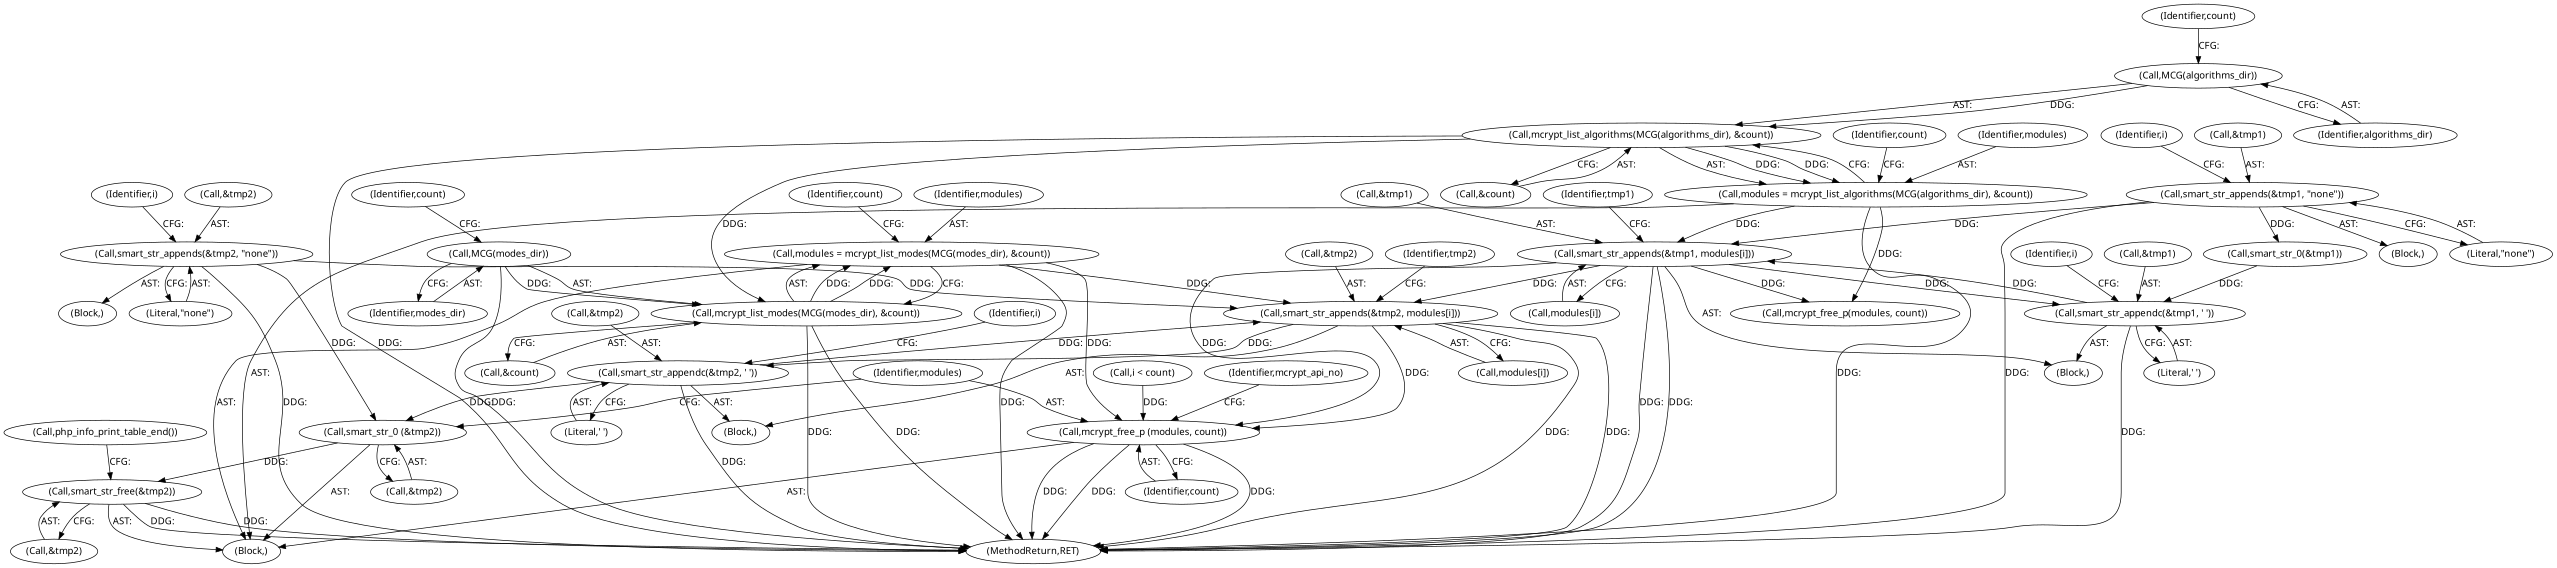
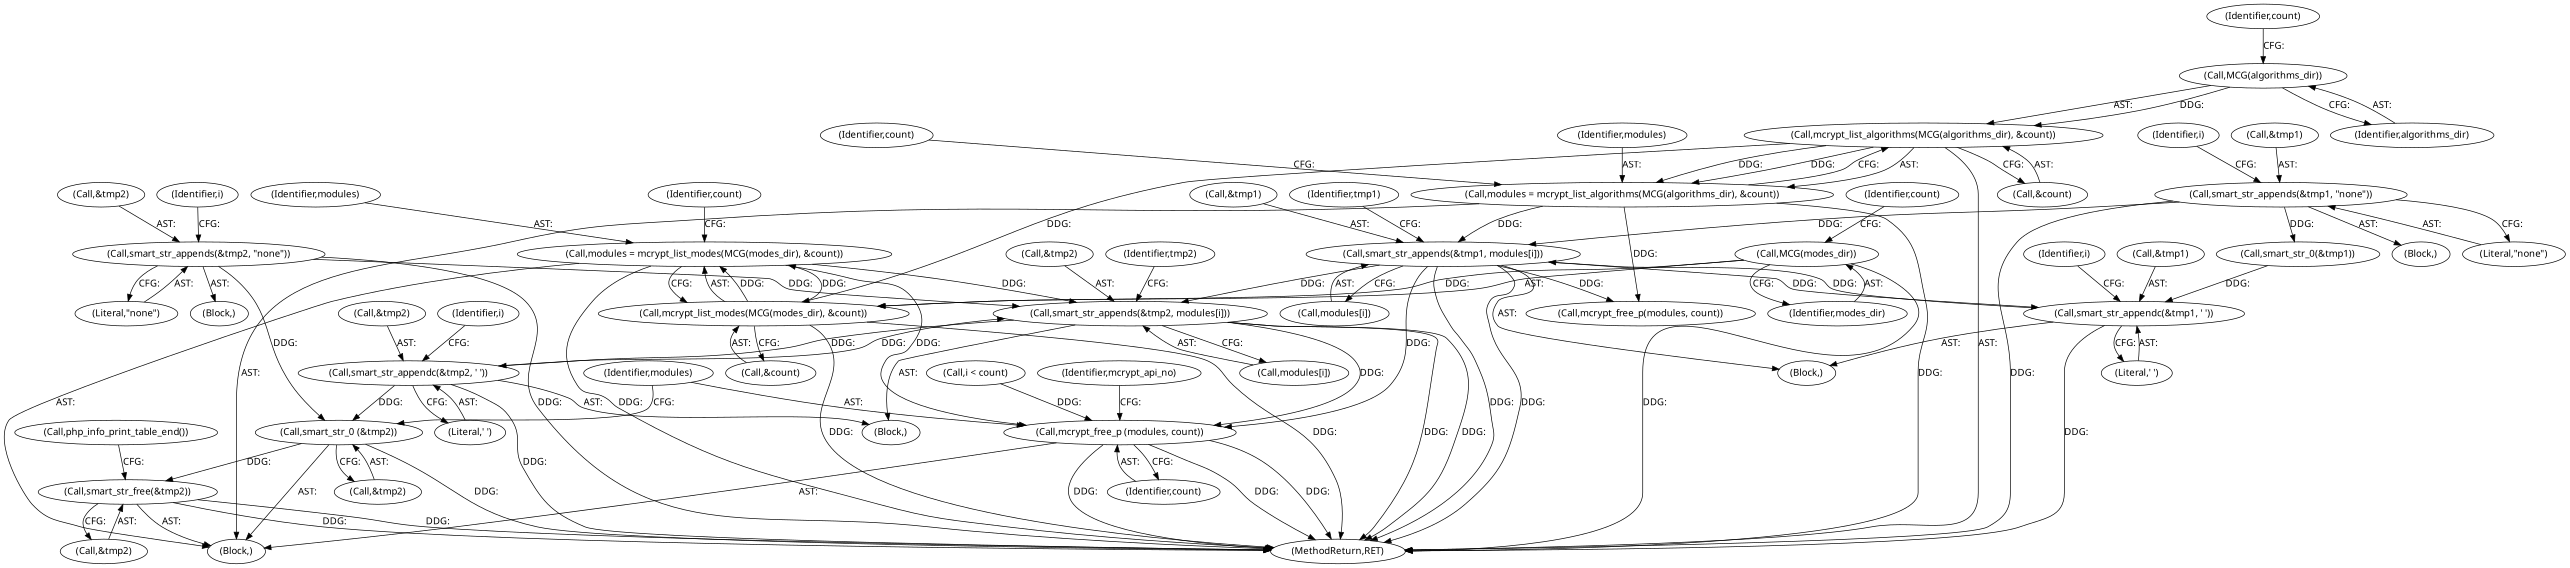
(392, 343) -> (1989, 343)
none -> (804, 542)
